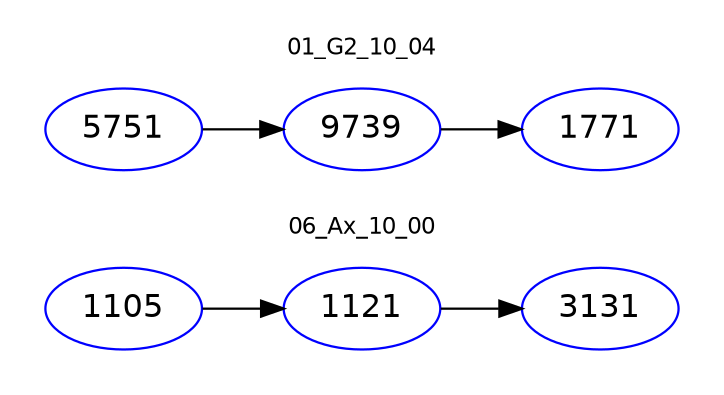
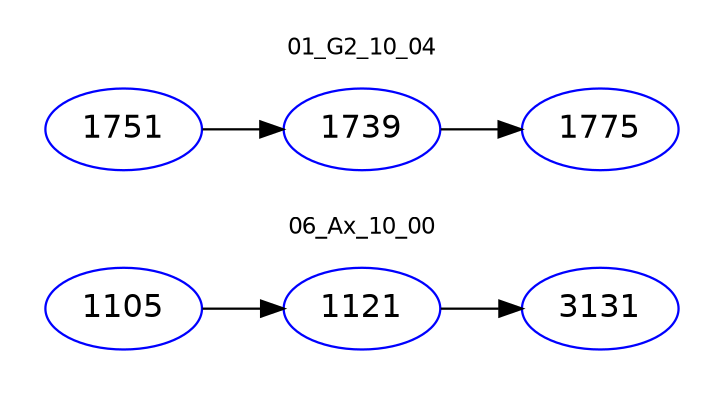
(124, 129) -> (124, 129)
(362, 129) -> (362, 129)
(600, 129) -> (600, 129)
